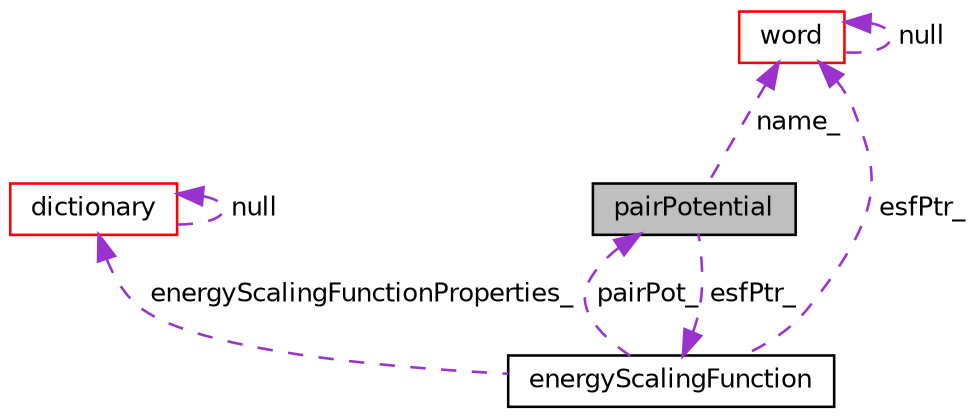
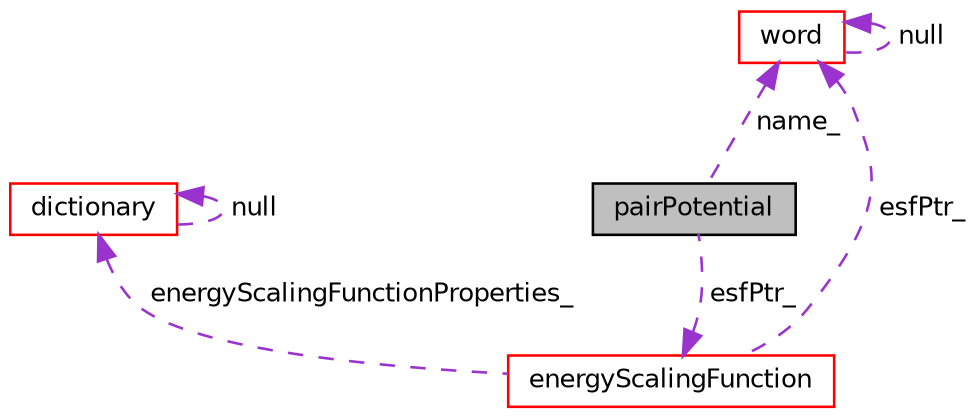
(586, 305) -> none
(671, 381) -> (671, 381)
